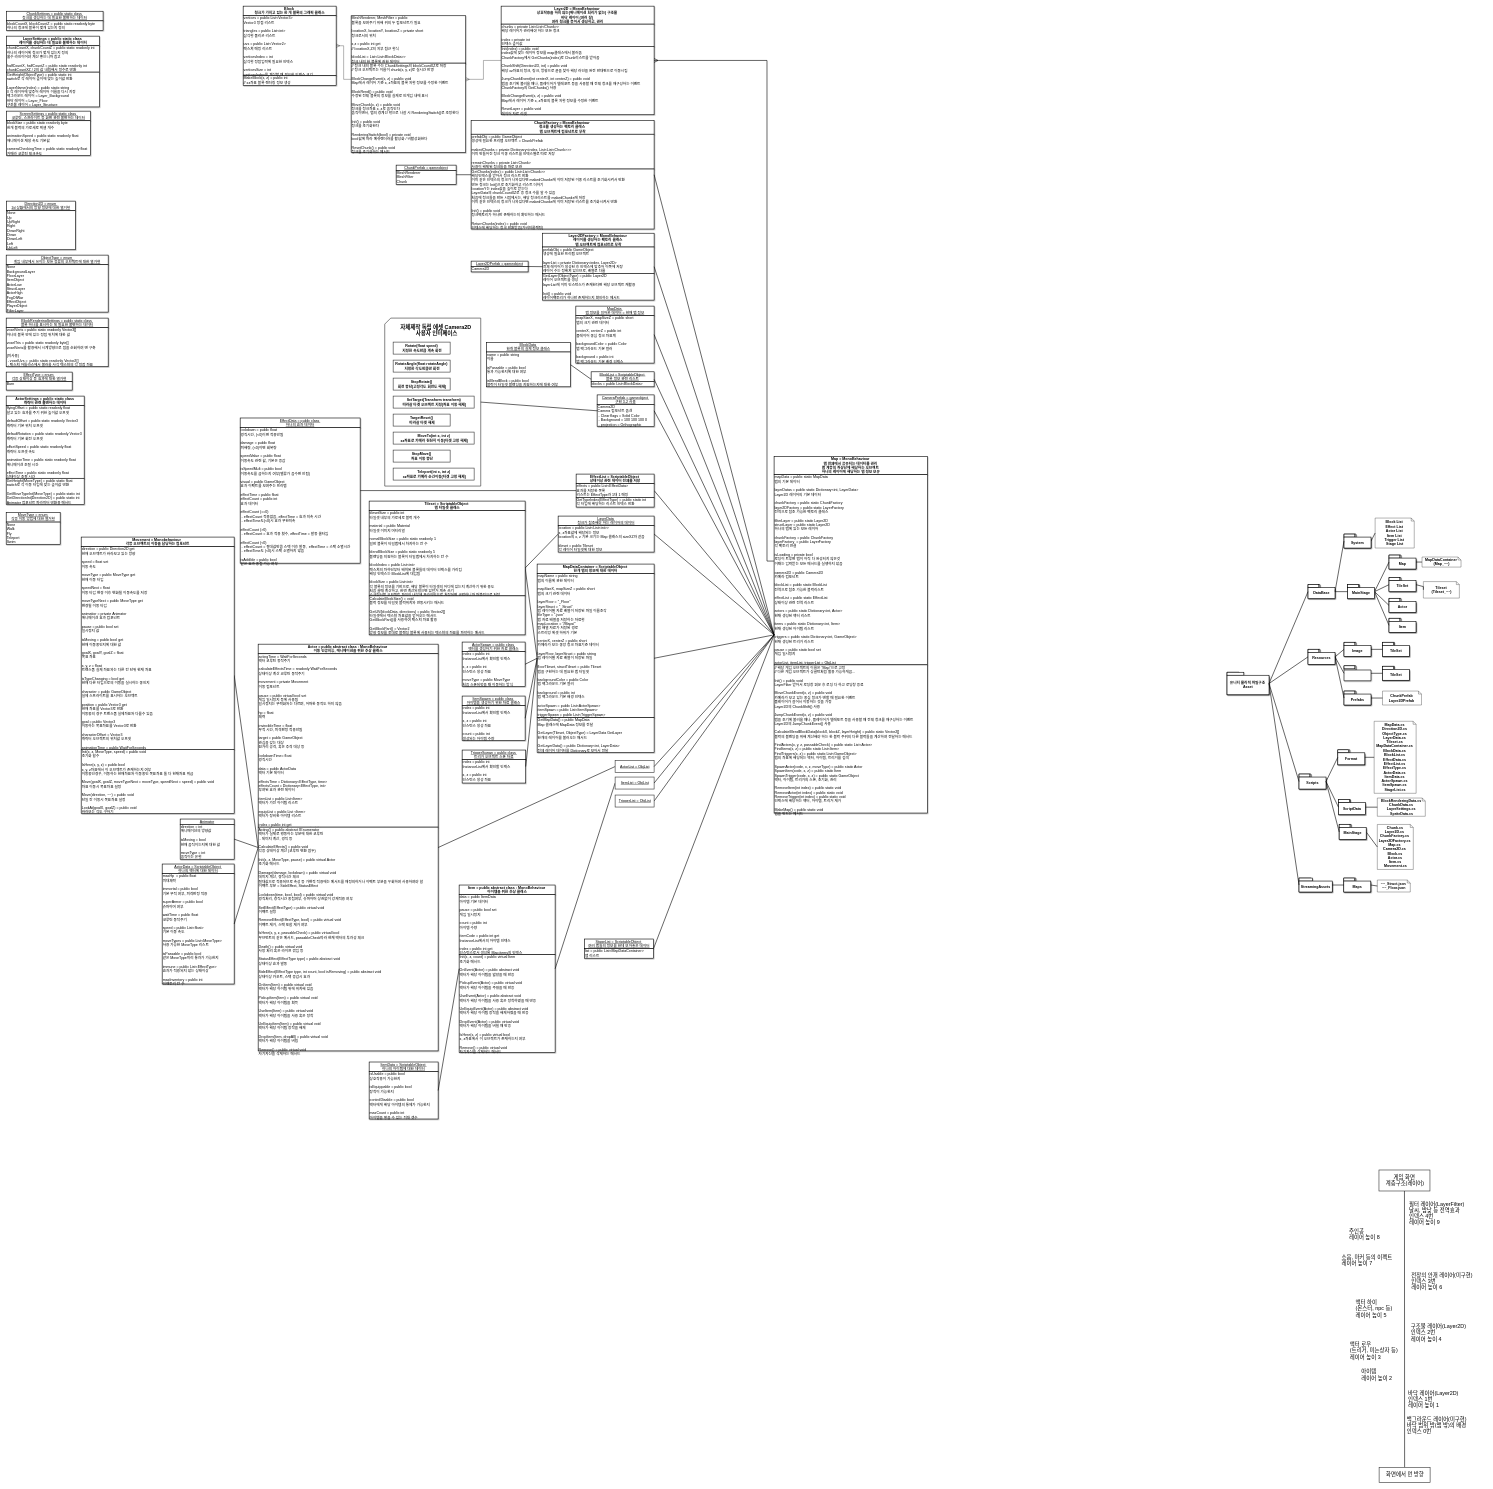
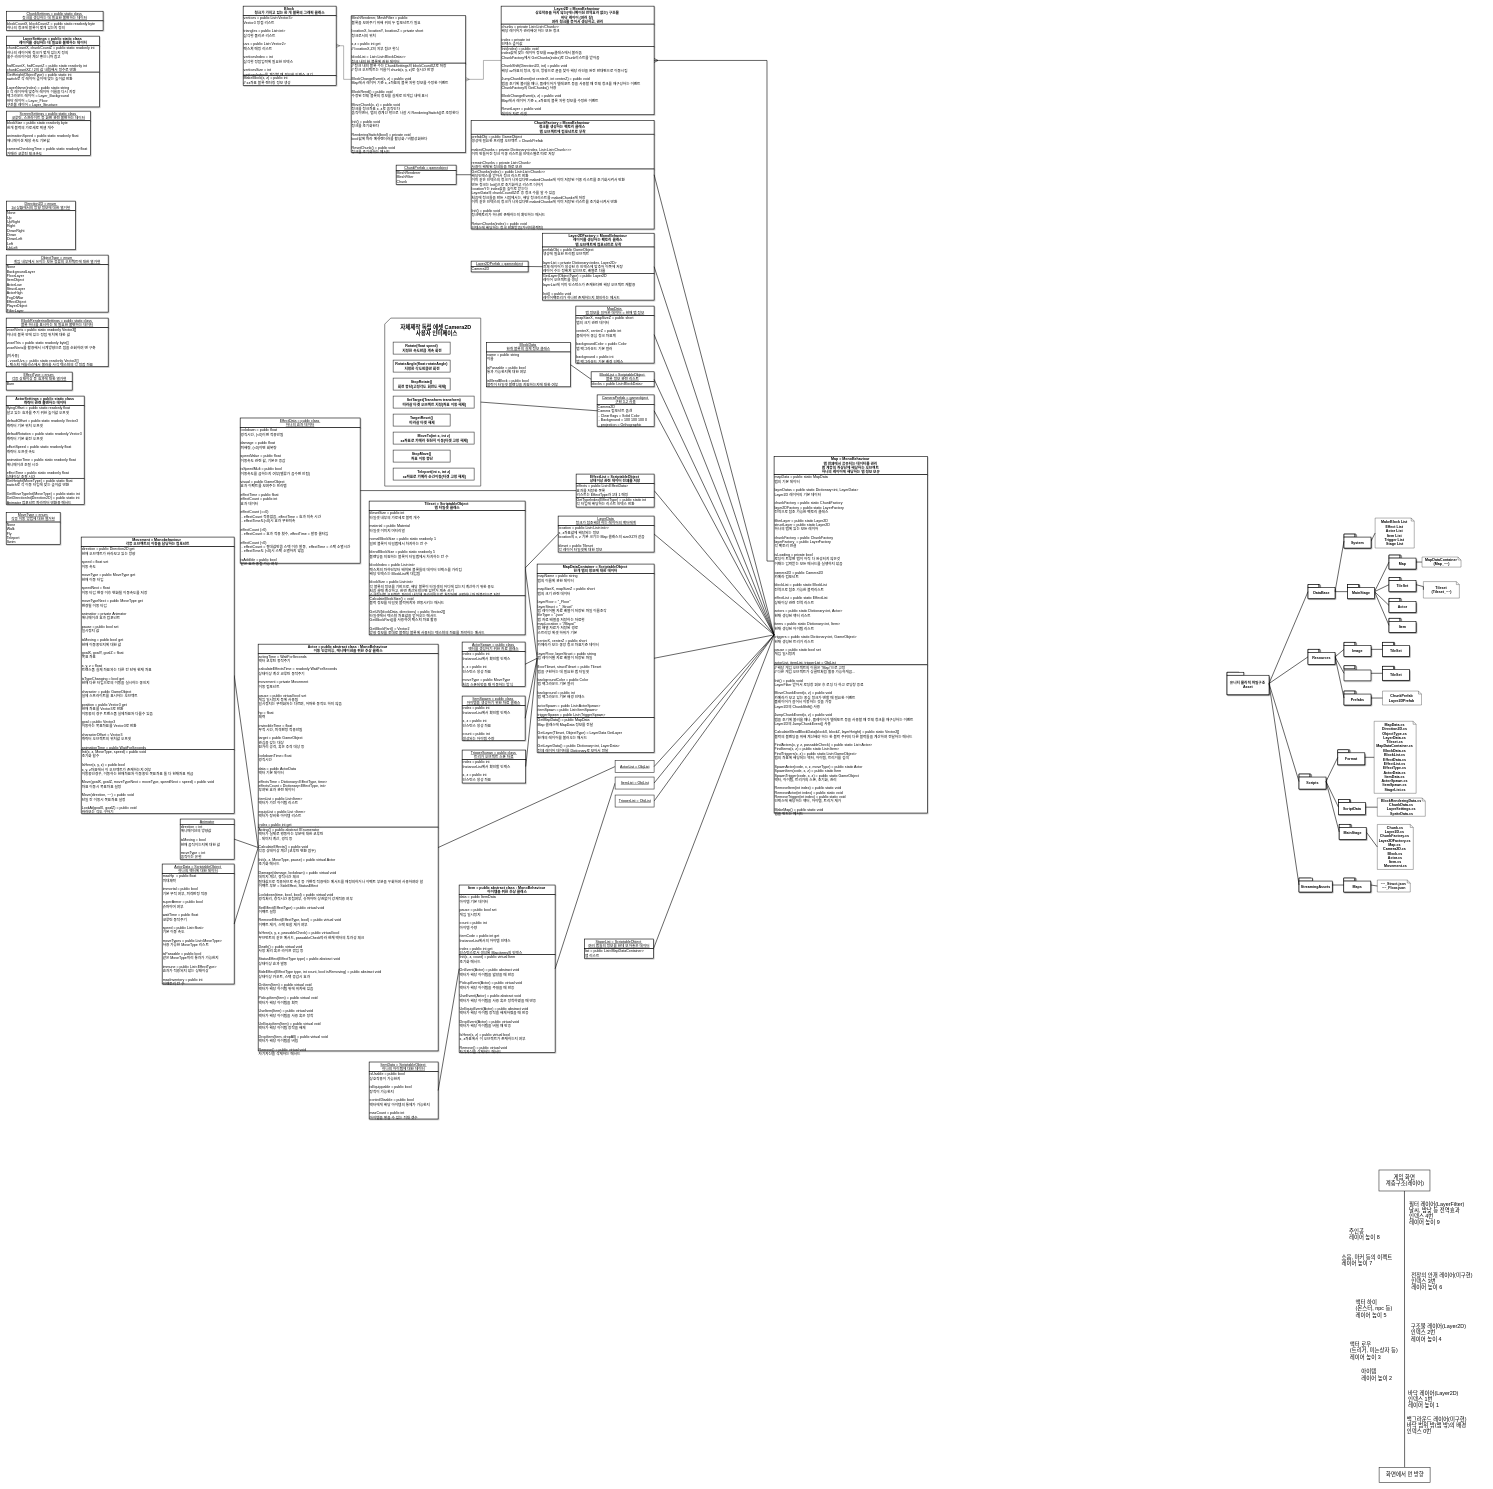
(578, 15) -> (578, 15)
(606, 521) -> (606, 521)
(1395, 533) -> (1395, 533)
